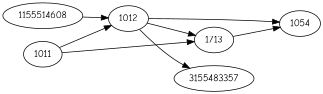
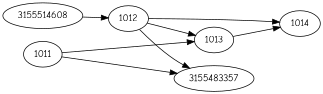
(43, 16) -> (43, 16)
(300, 24) -> (300, 24)
(82, 38) -> (116, 65)
(214, 40) -> (214, 40)
